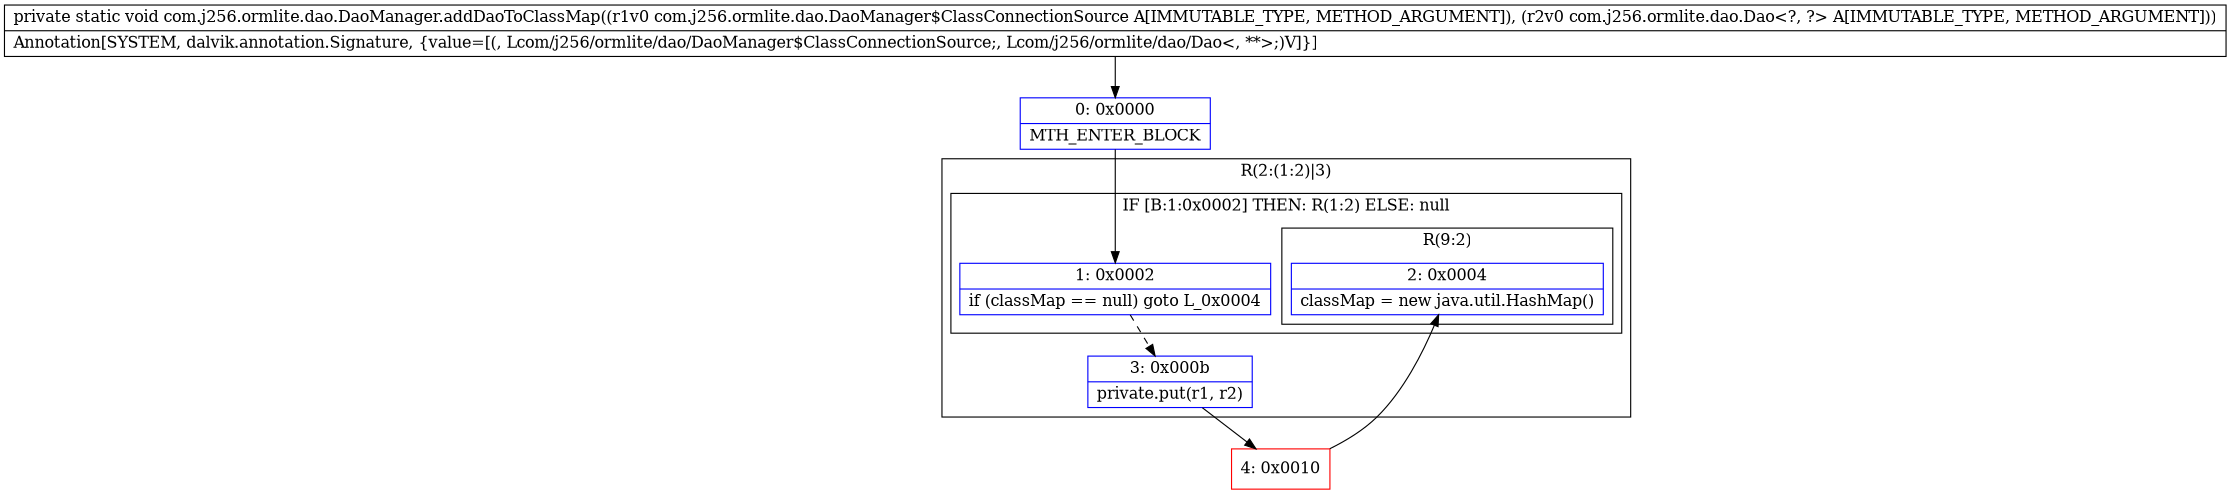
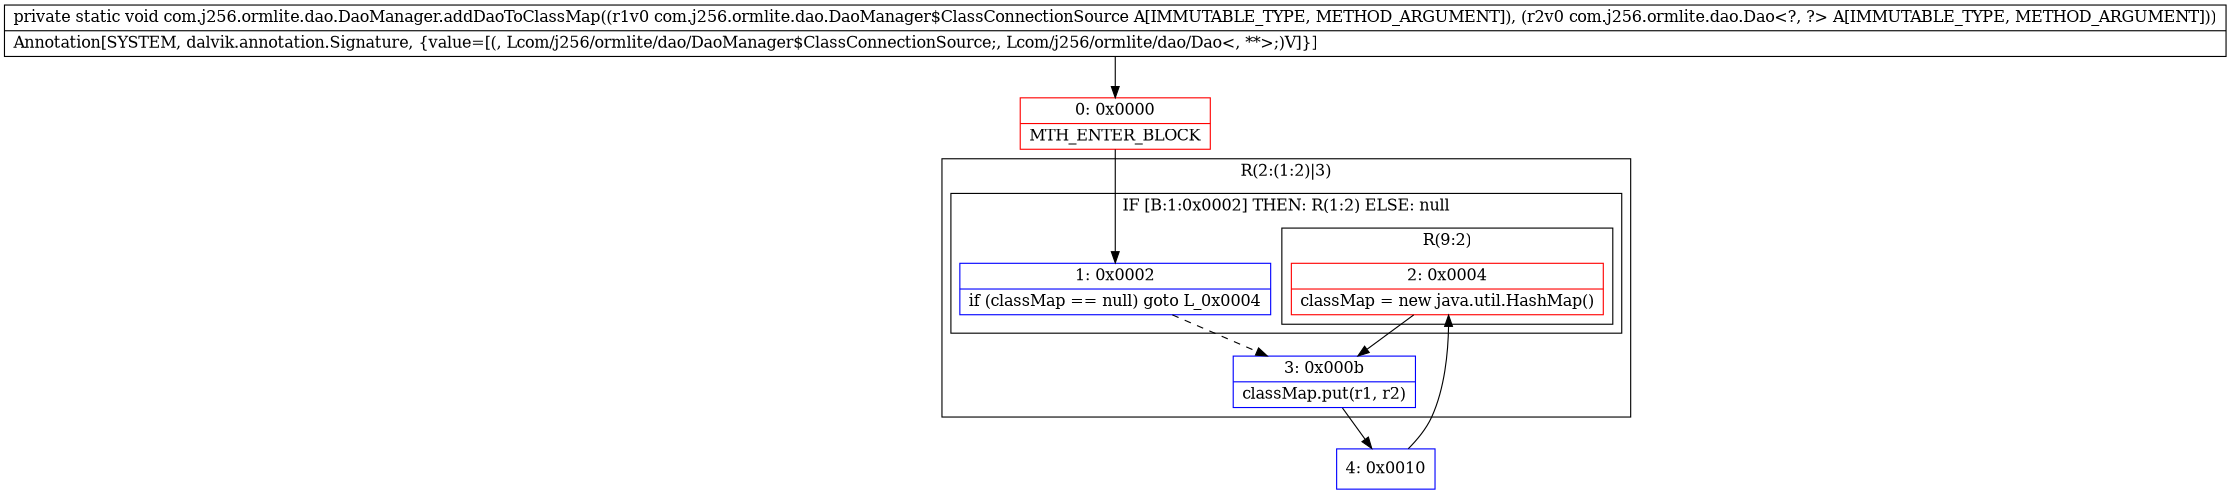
(1115, 124) -> (1115, 124)
(1447, 289) -> (1447, 289)
none -> (1379, 341)
(1170, 394) -> (1324, 394)
(1281, 469) -> (1386, 469)
